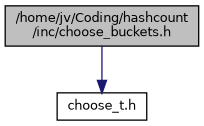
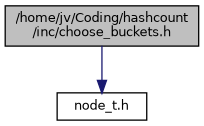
(102, 106) -> (102, 106)
